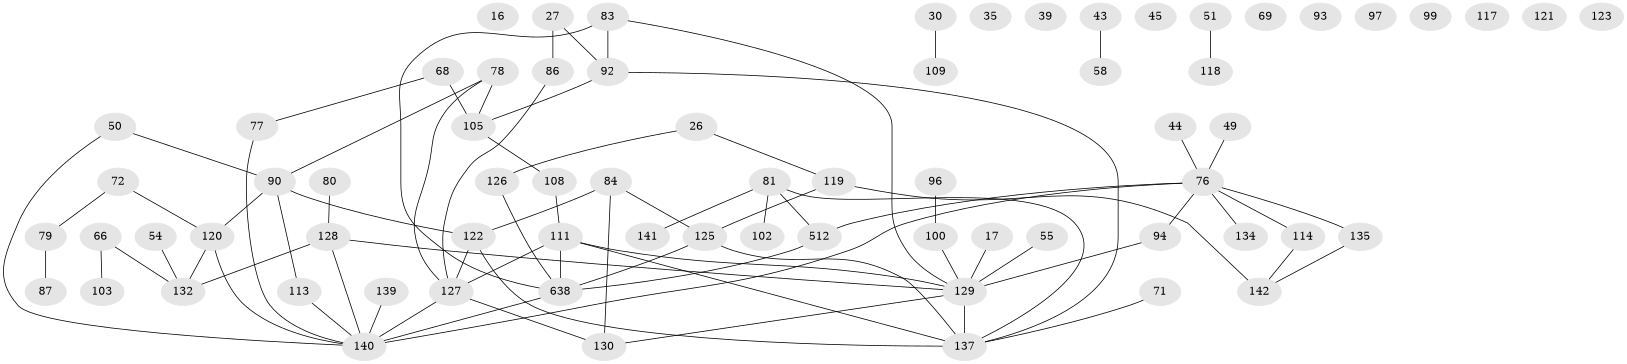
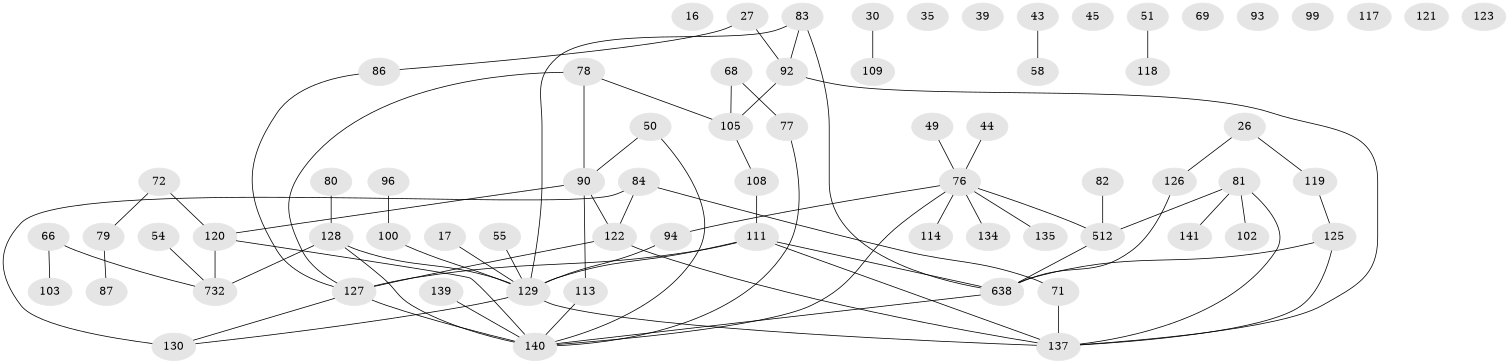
(1376, 17) -> none
none -> (1103, 182)
(658, 209) -> (850, 238)
(183, 292) -> (215, 292)
(1259, 292) -> none
